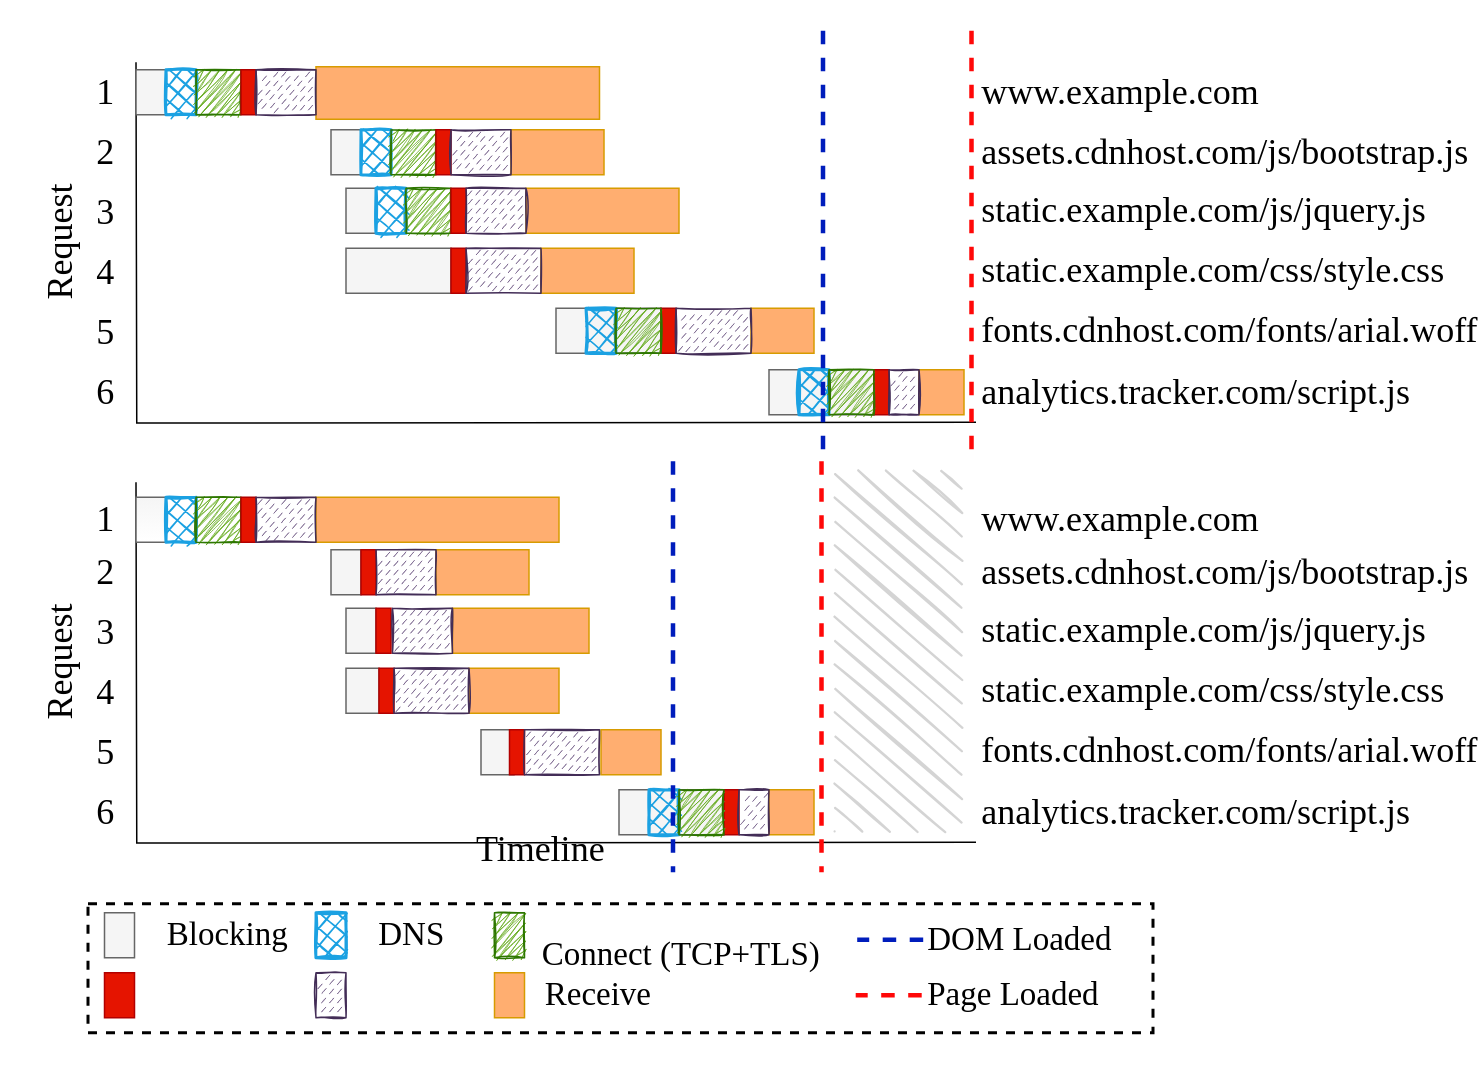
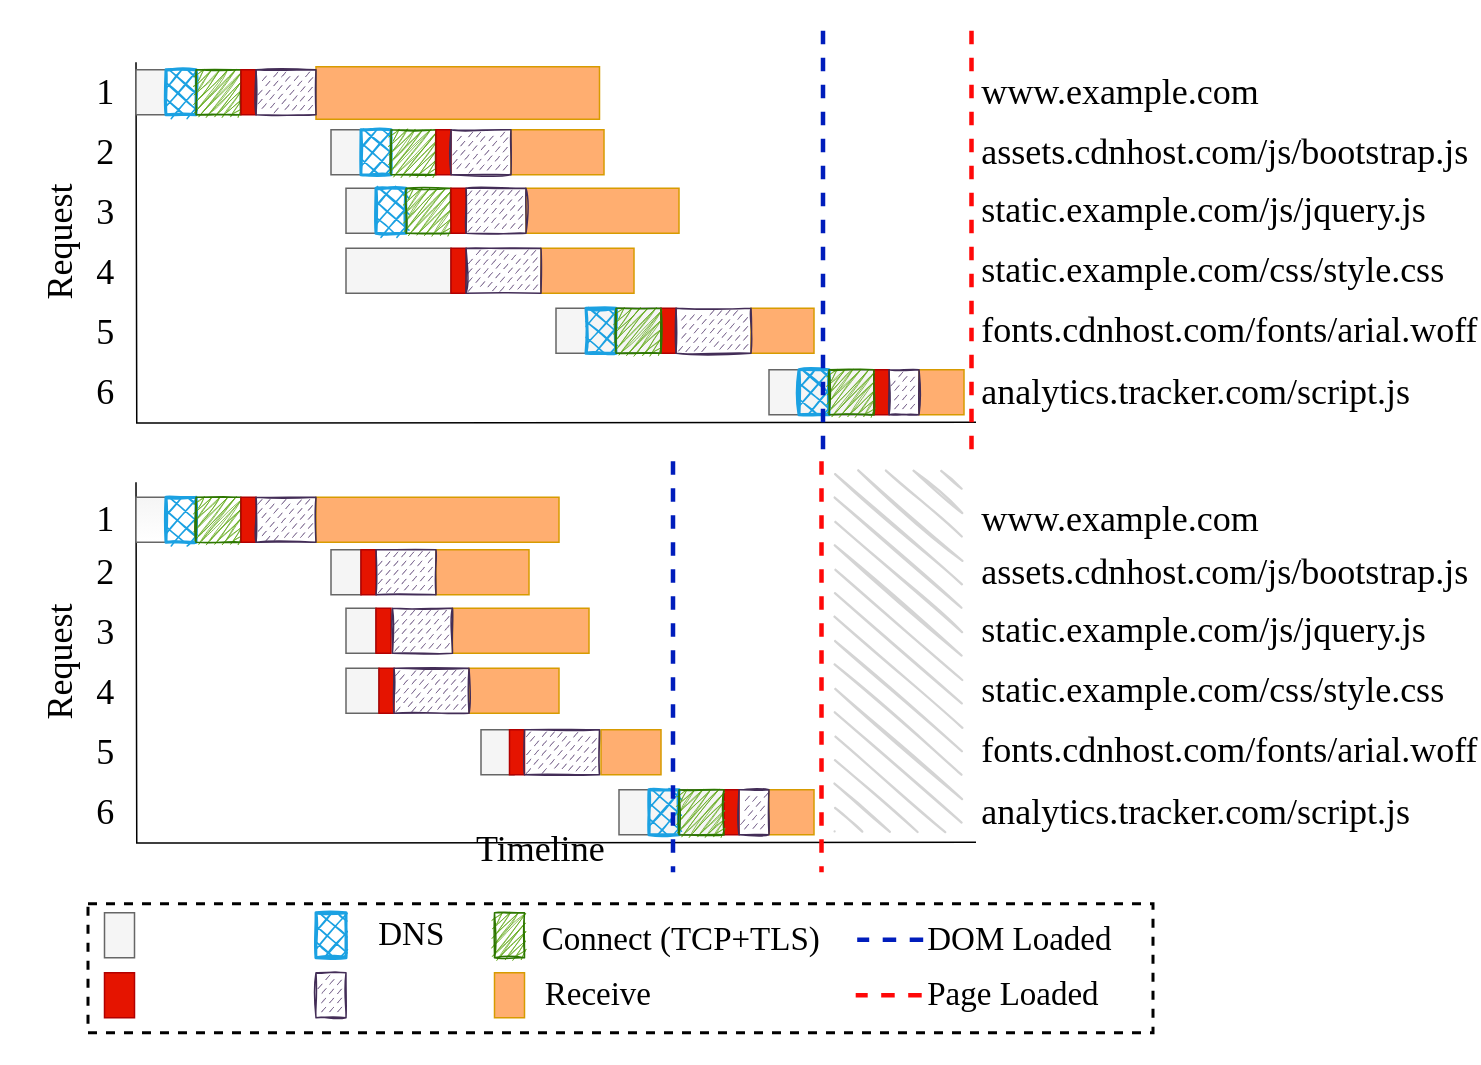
(224, 935) -> none
(698, 955) -> (698, 940)
